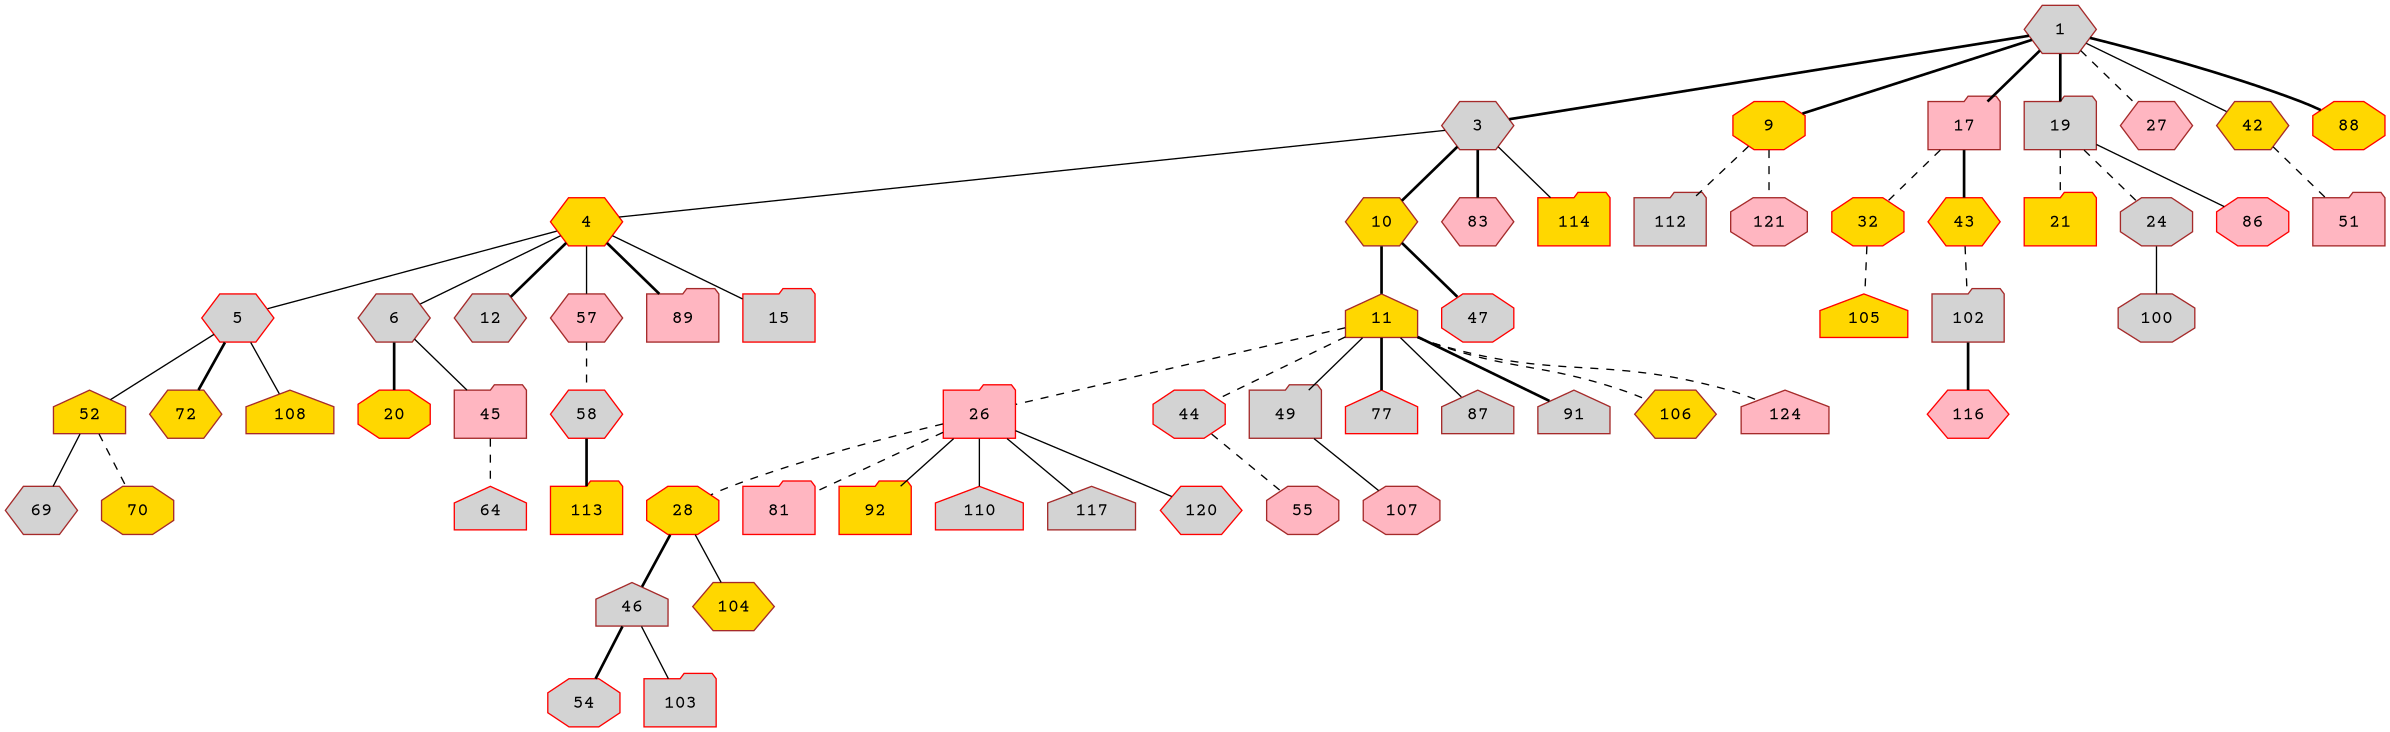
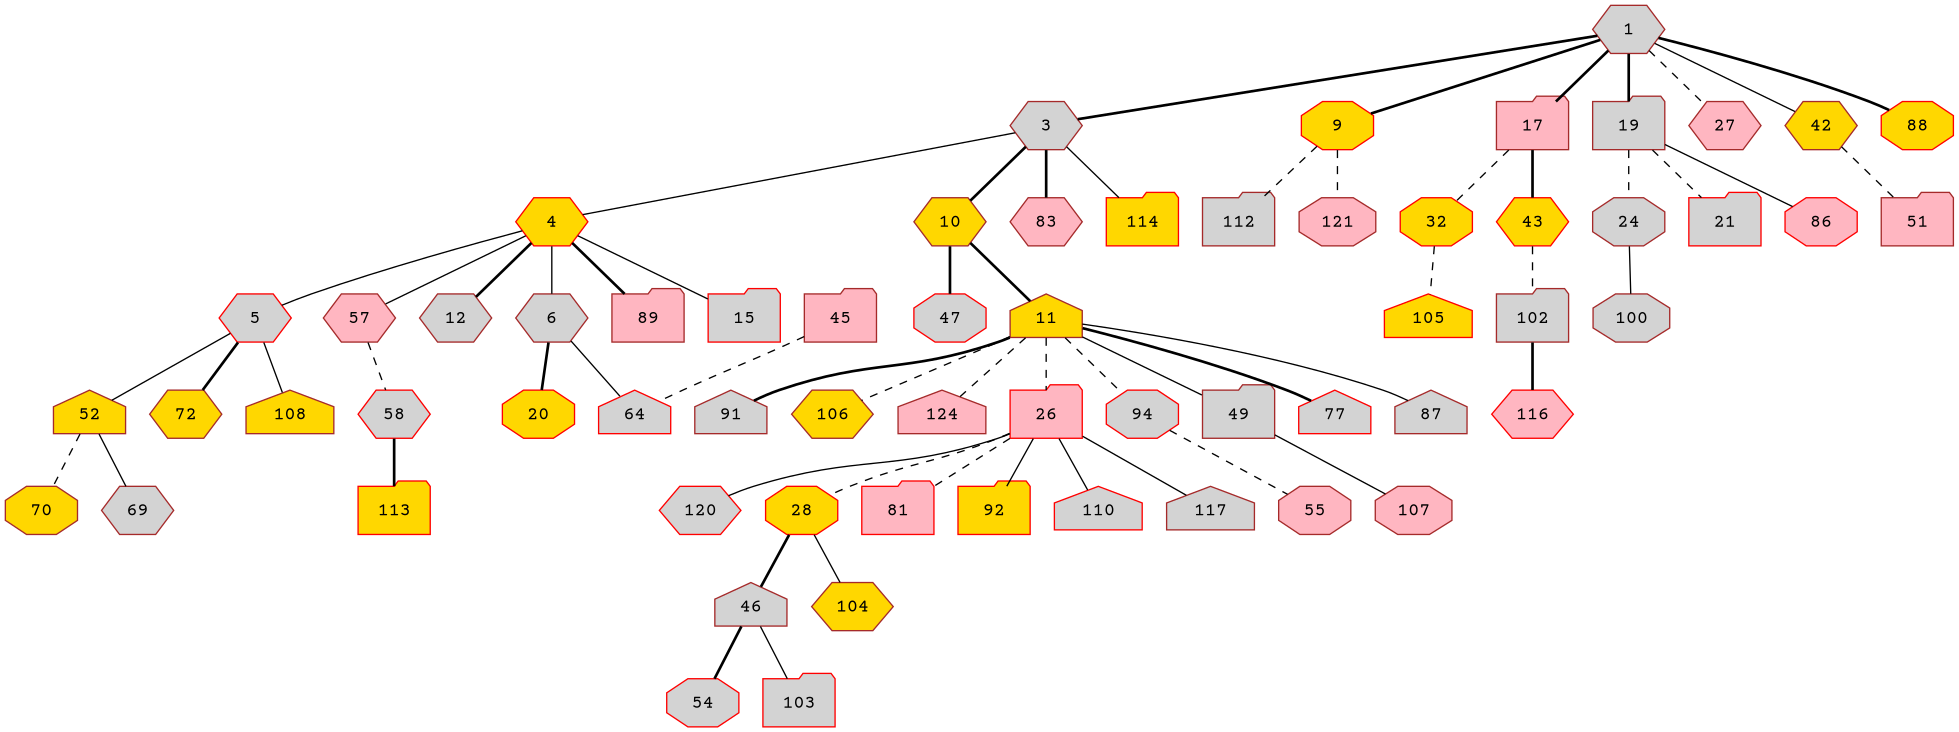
(2060, 222) -> (1725, 222)
(441, 365) -> (595, 369)
(1189, 414) -> (1142, 414)
